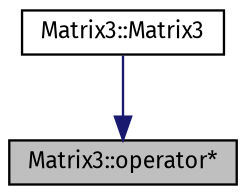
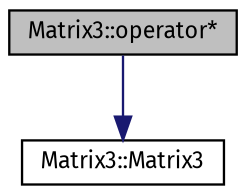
(123, 86) -> (123, 86)
